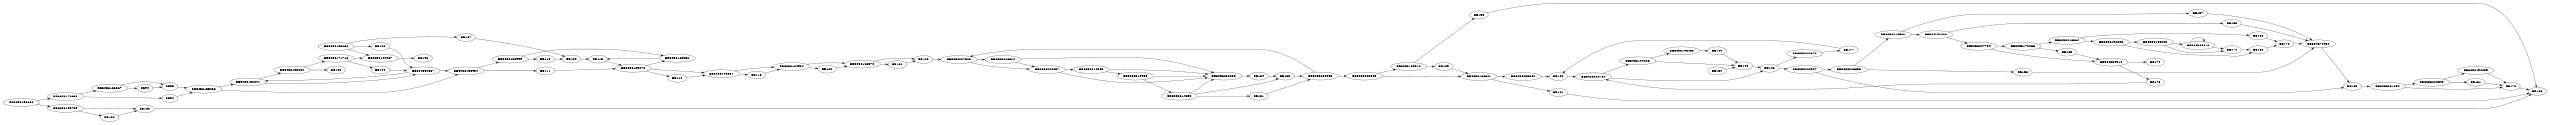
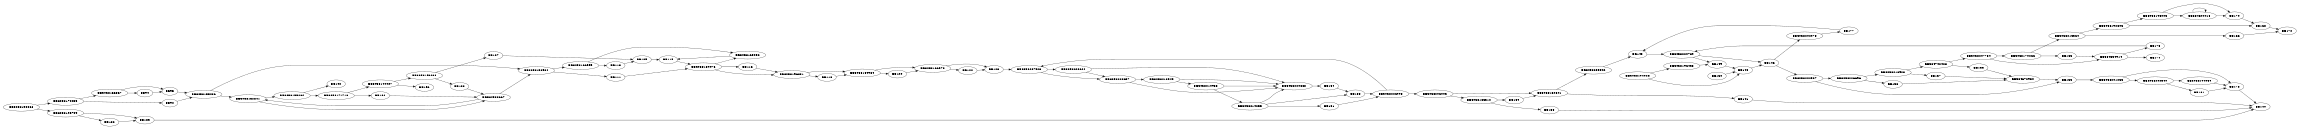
(2297, 44) -> none
(357, 52) -> (401, 80)
(1615, 69) -> (1700, 59)
